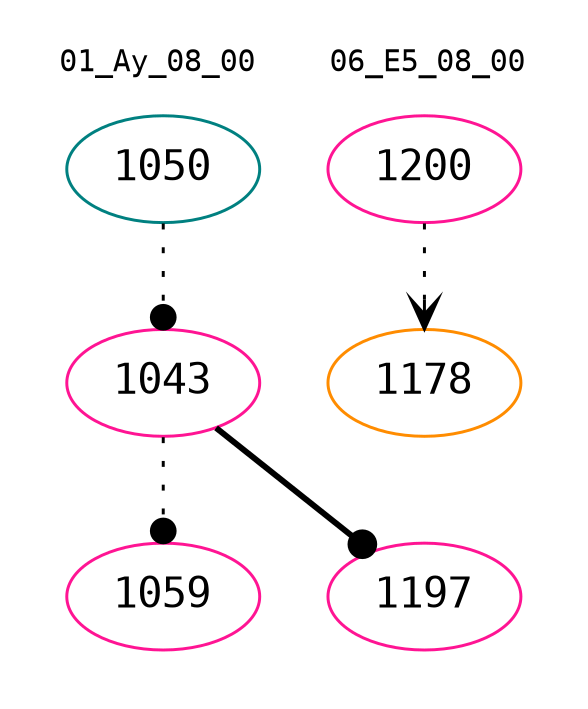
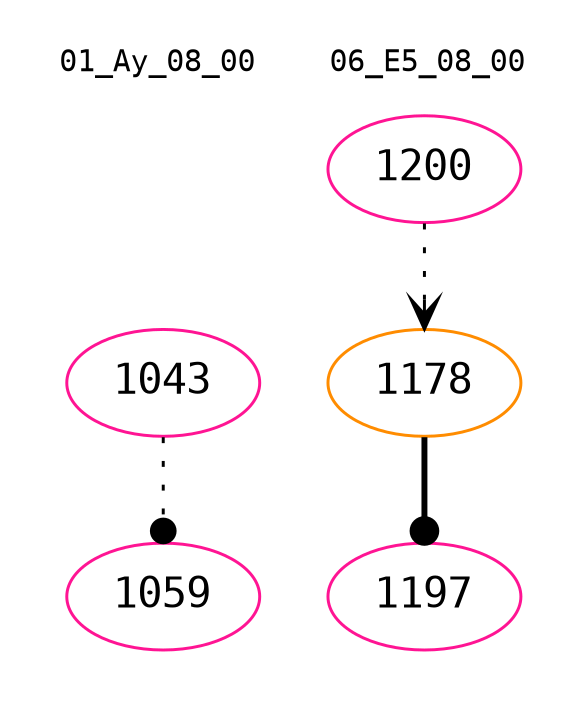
(163, 169) -> none
(264, 466) -> (424, 478)
